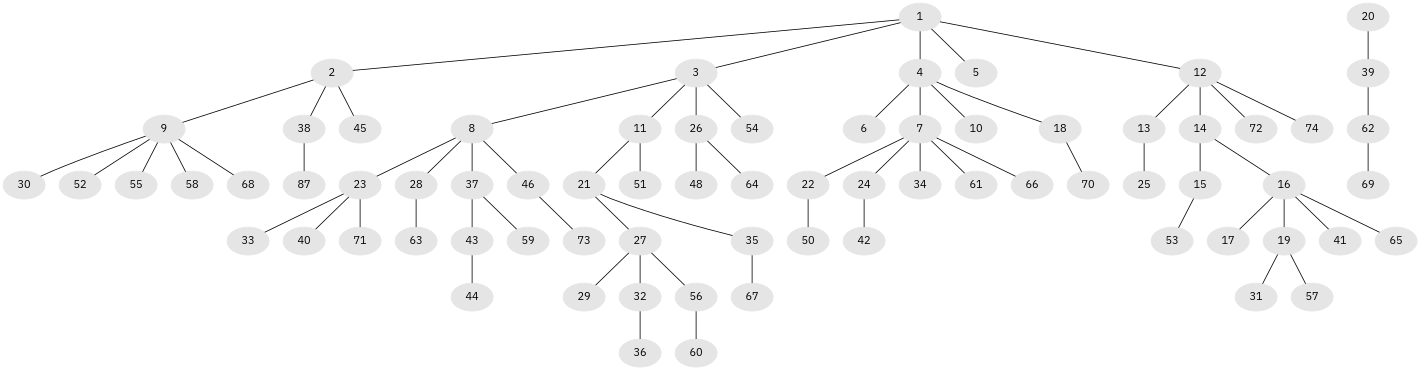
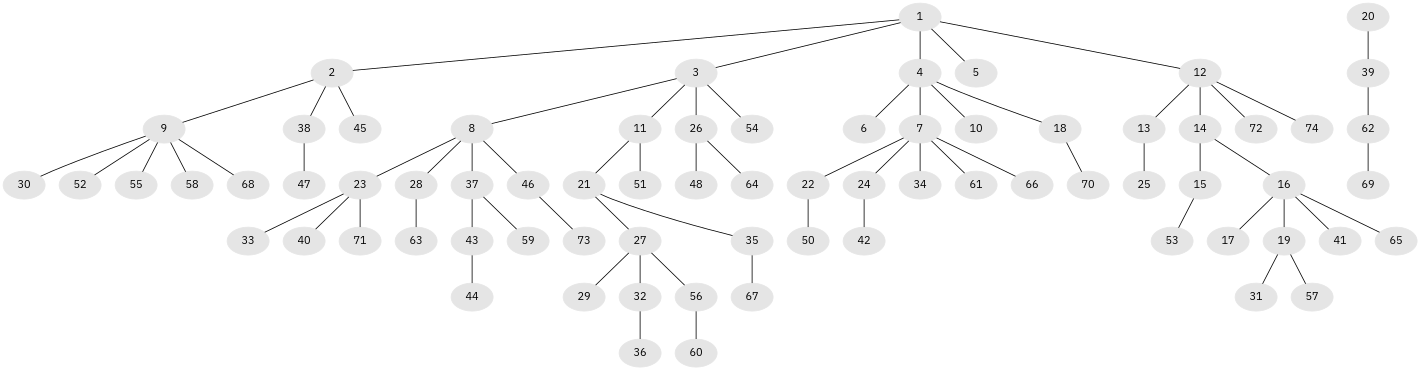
(304, 185) -> (304, 185)
